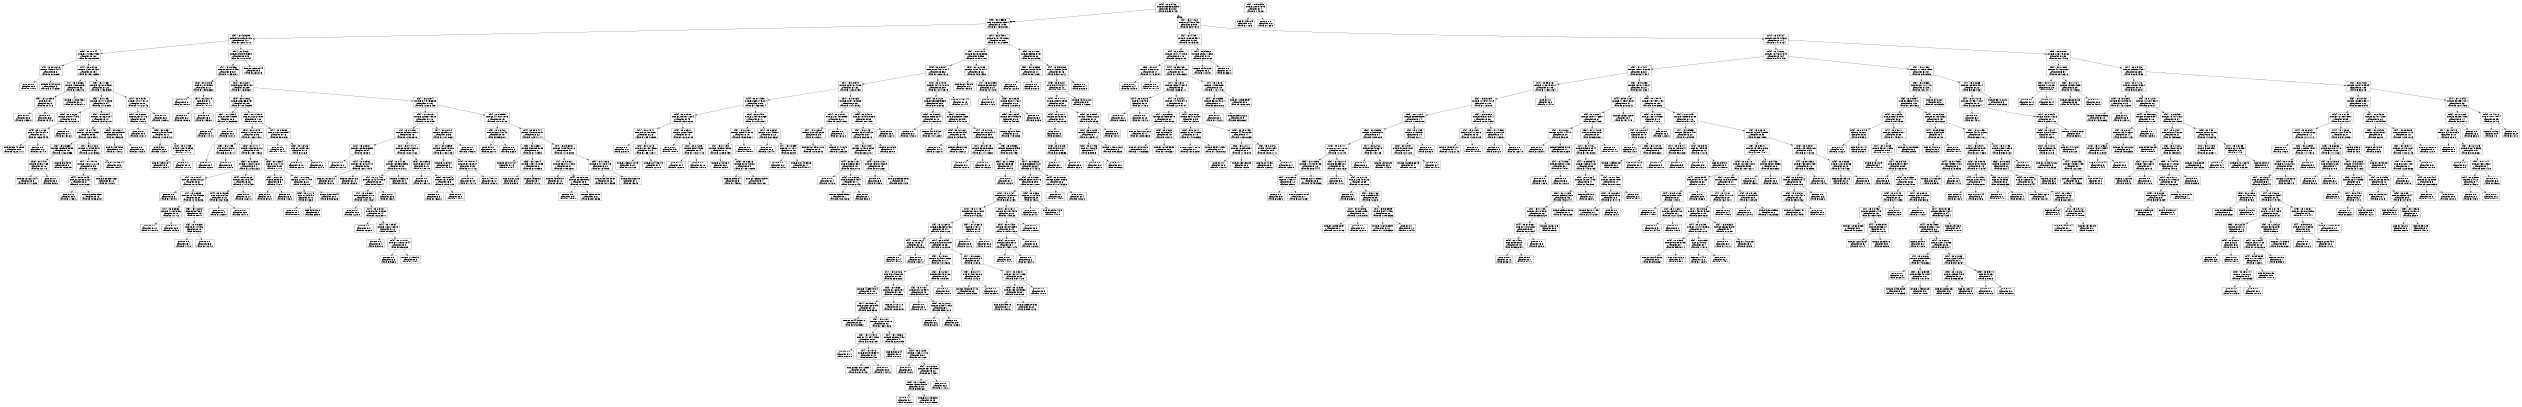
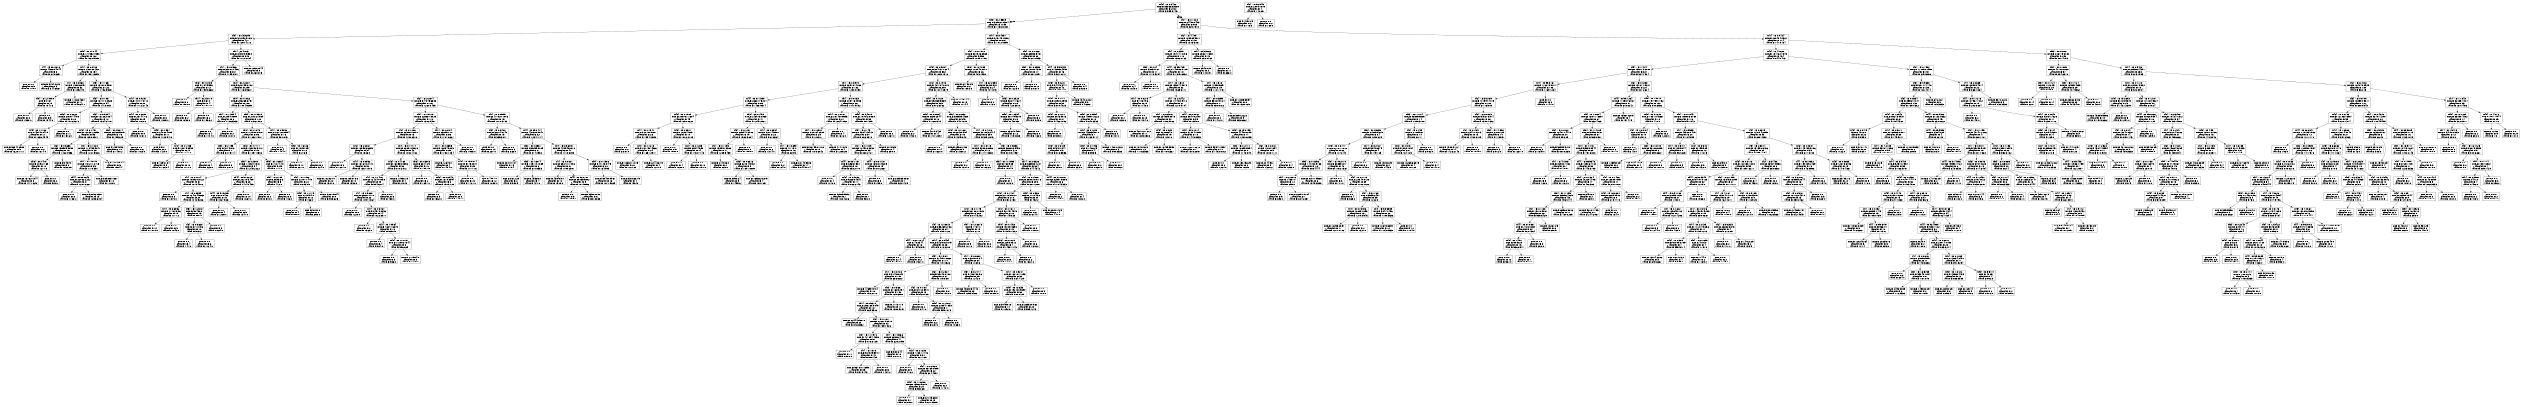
none -> (1034, 134)
(1055, 140) -> (1065, 133)
(212, 147) -> (215, 157)
(2428, 149) -> (2428, 149)
(2226, 157) -> (2212, 157)
(2365, 157) -> (2386, 149)
(2119, 165) -> (2119, 165)
(1697, 197) -> (1697, 197)
none -> (216, 228)
